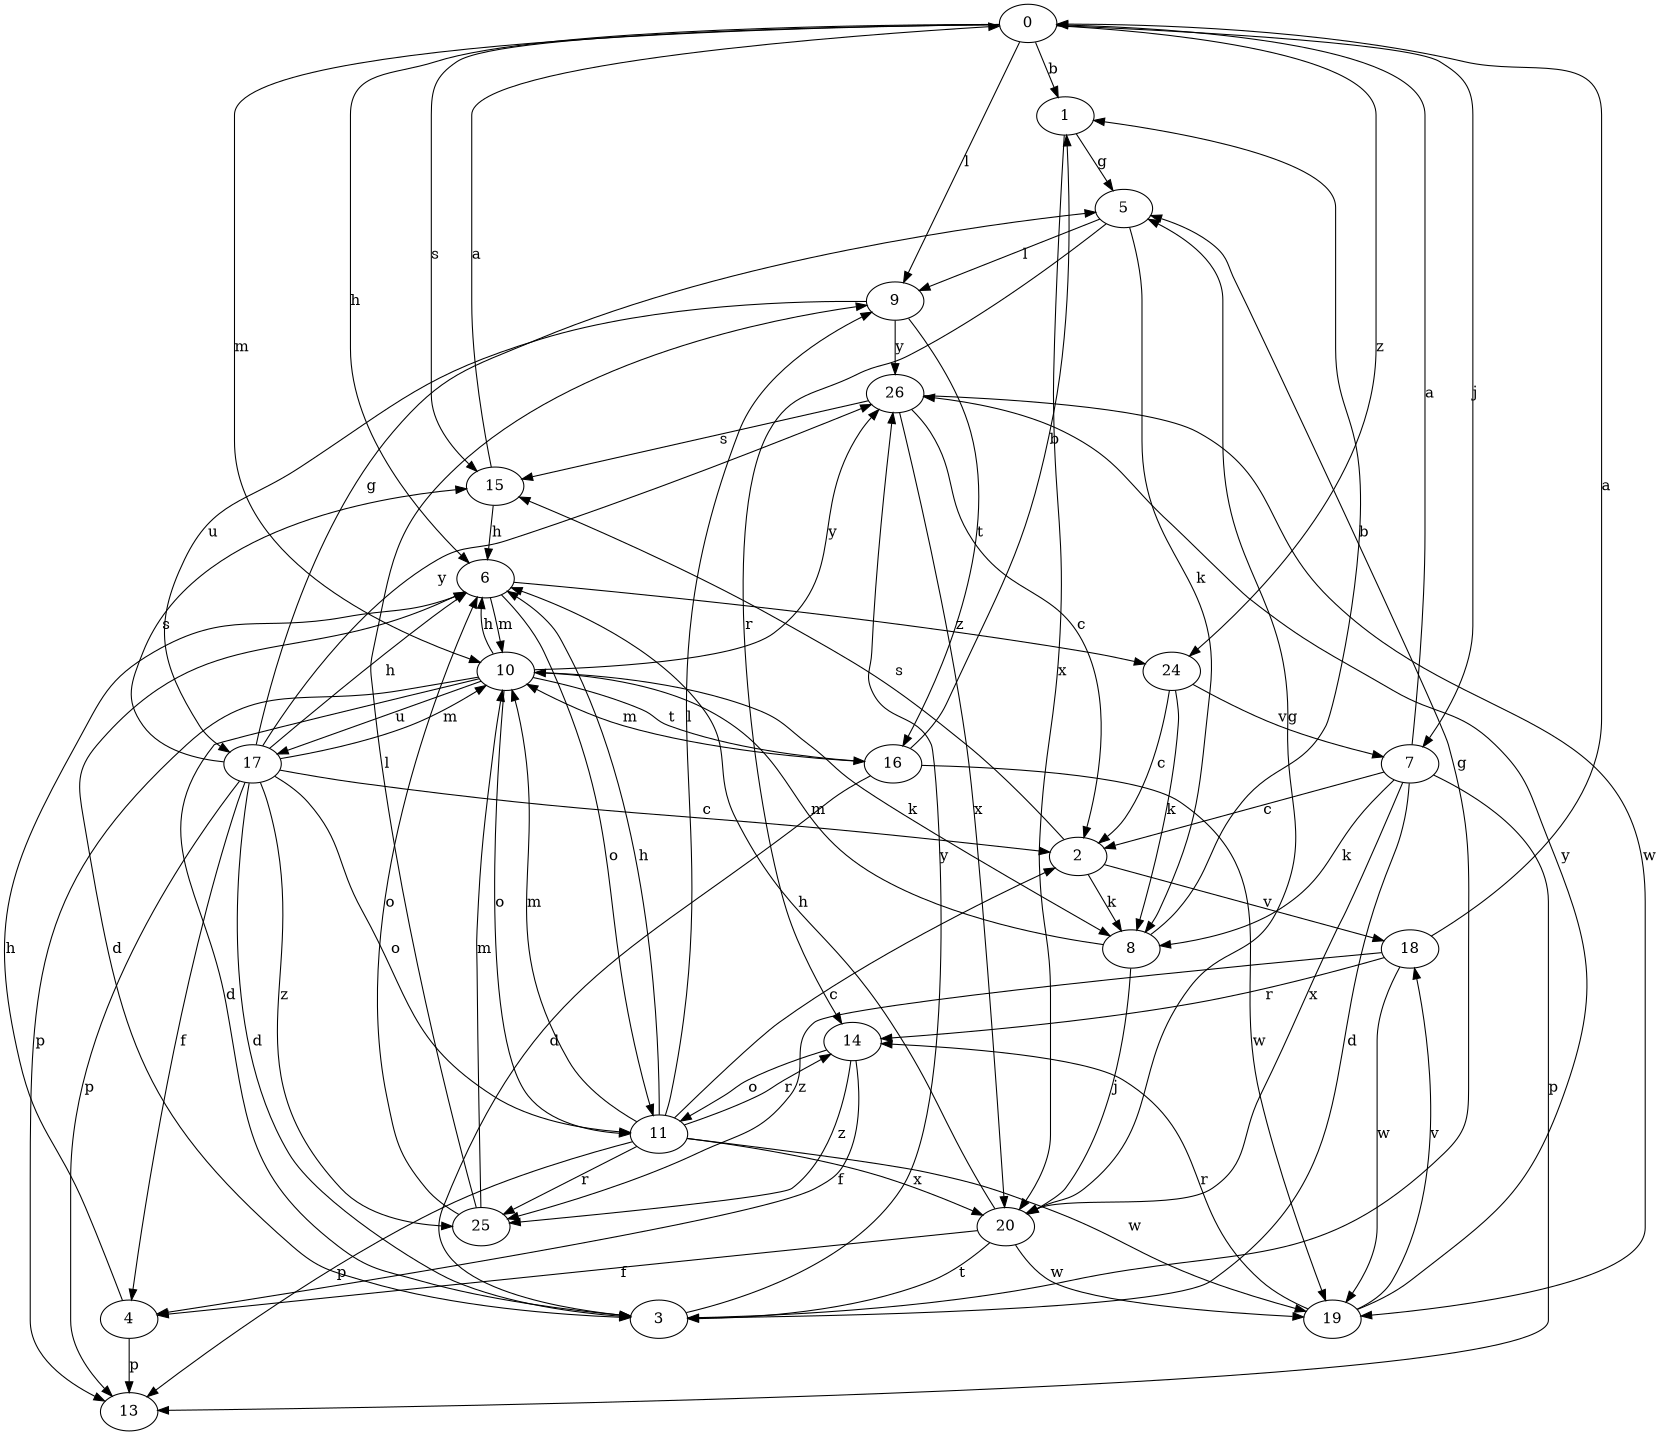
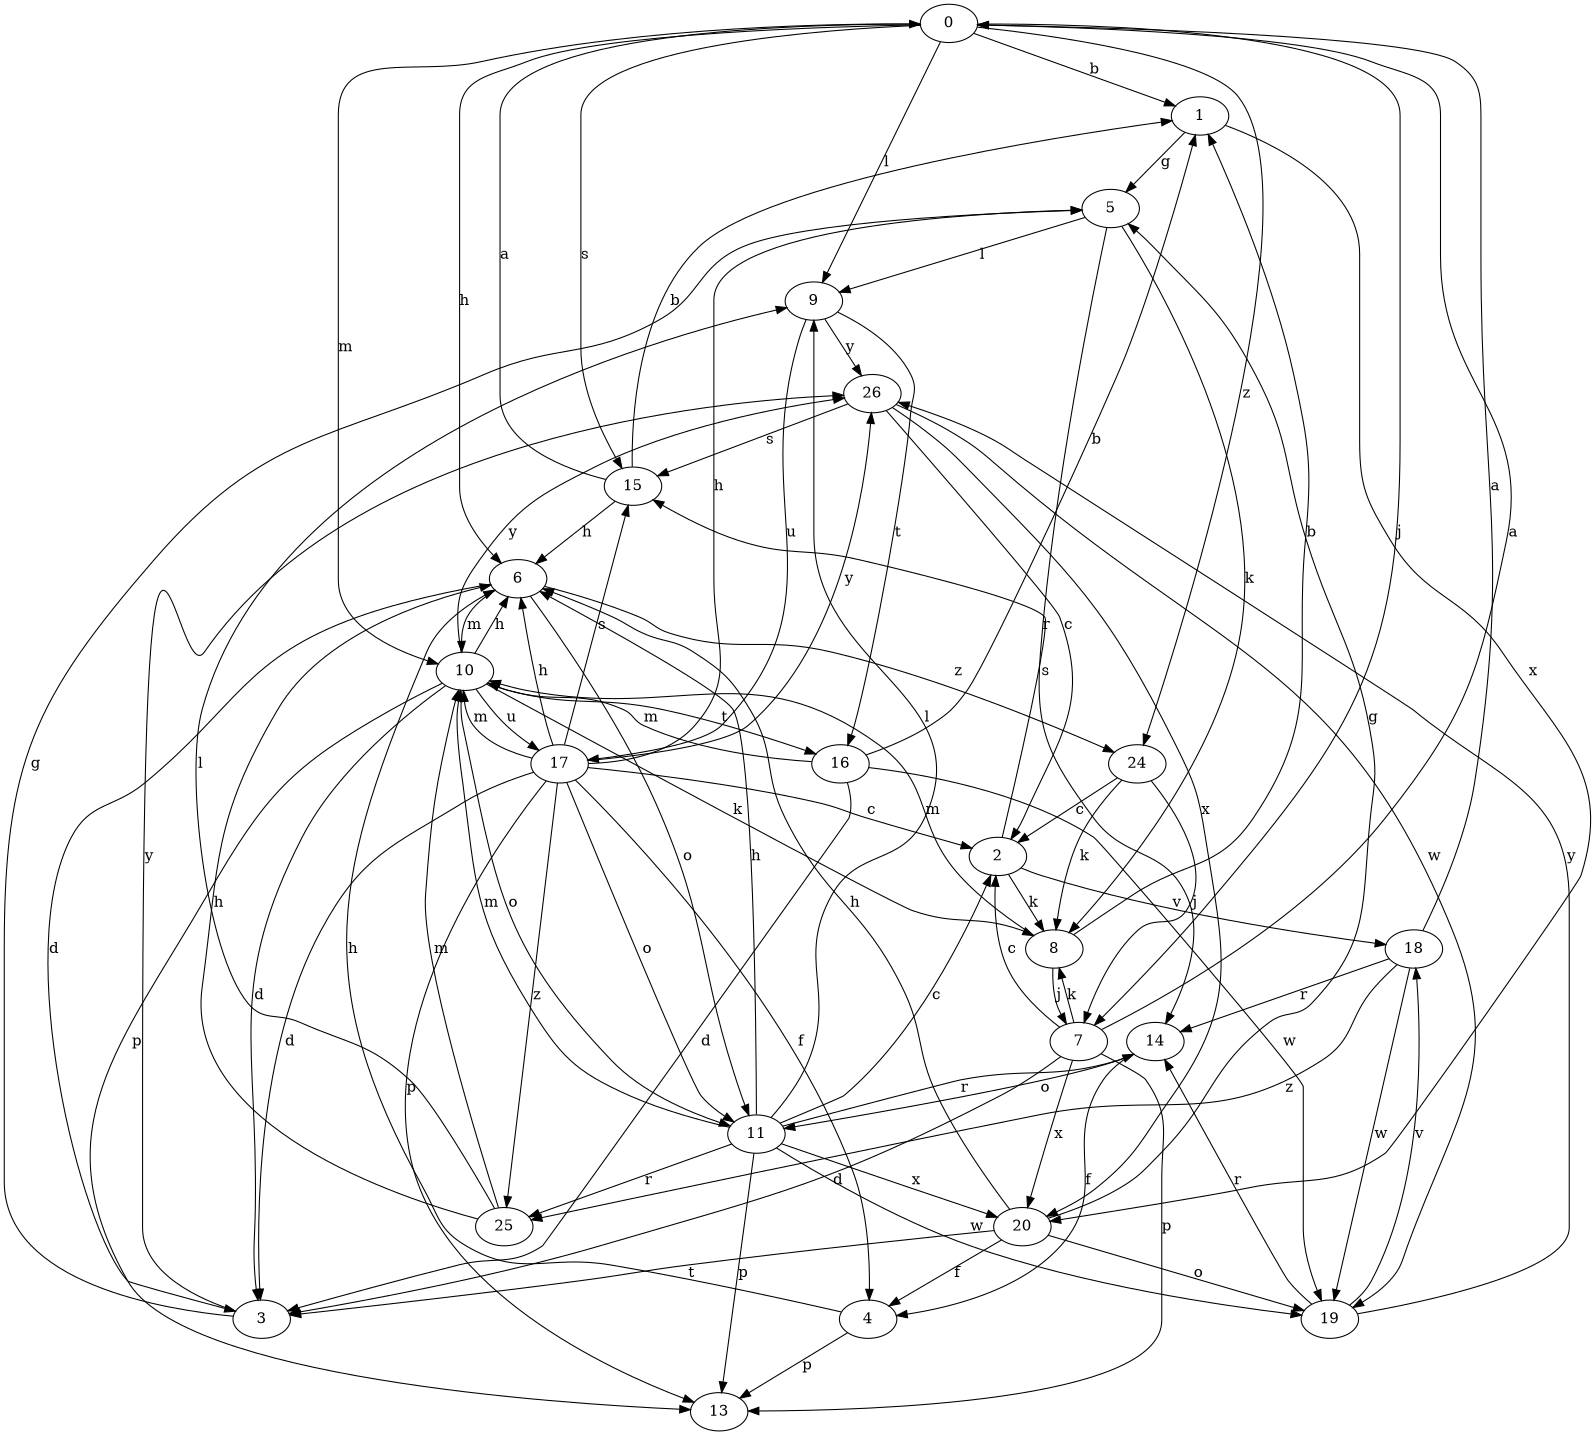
none -> (810, 194)
(372, 486) -> (719, 486)
(1283, 718) -> (1195, 903)
(390, 903) -> (219, 903)
(1108, 1100) -> (1054, 992)
(728, 1200) -> none
(1057, 1273) -> (1198, 1273)
